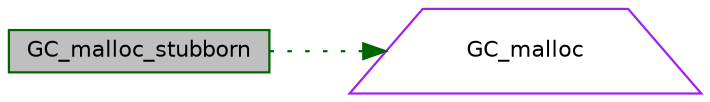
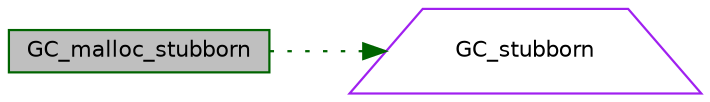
(525, 51) -> (525, 51)
